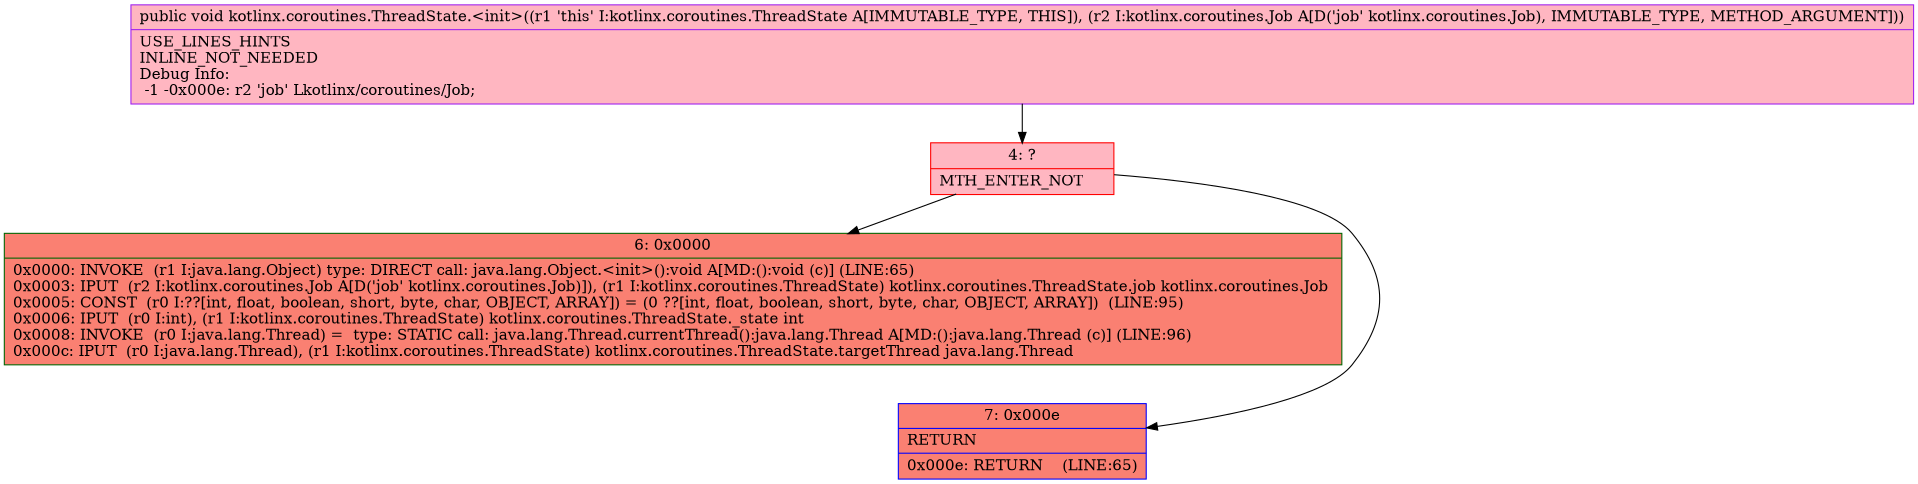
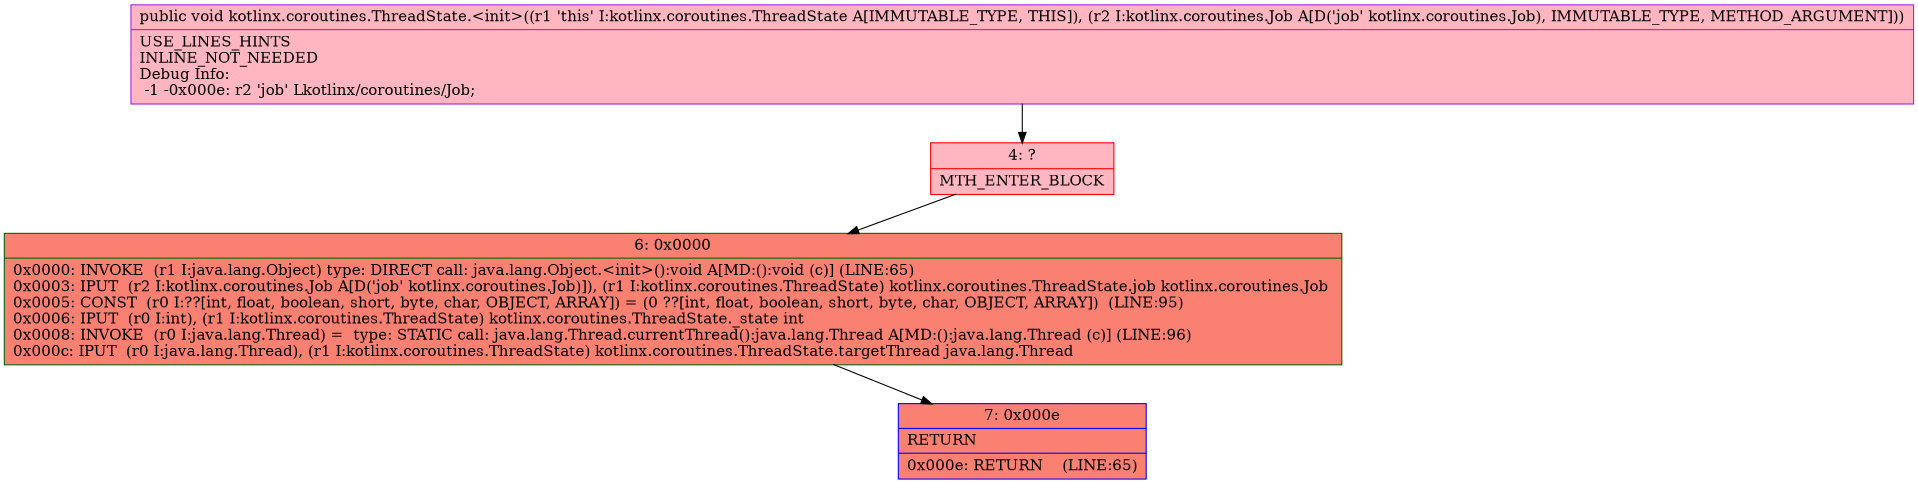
(1011, 181) -> (1022, 181)
(1377, 279) -> (878, 382)
